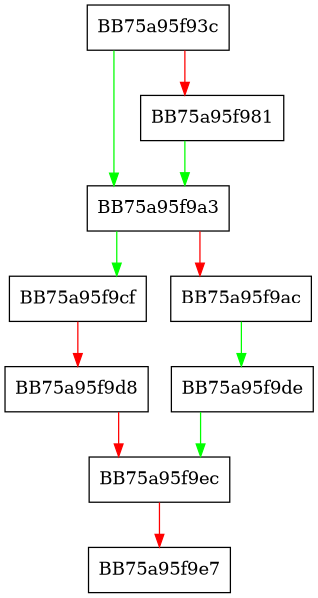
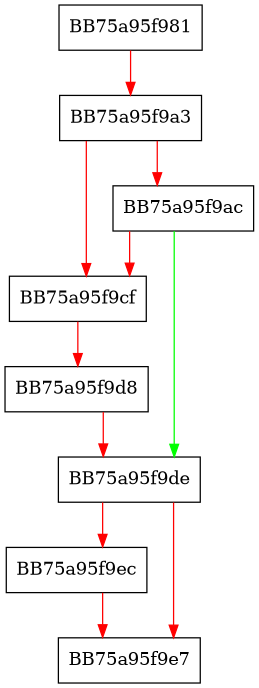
(158, 28) -> none
(185, 157) -> (131, 66)
(117, 247) -> (86, 202)
none -> (130, 247)
(119, 428) -> (103, 428)
(201, 428) -> (103, 518)
none -> (174, 564)
